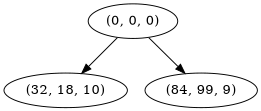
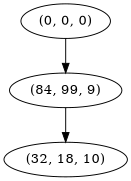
(103, 52) -> (66, 120)
